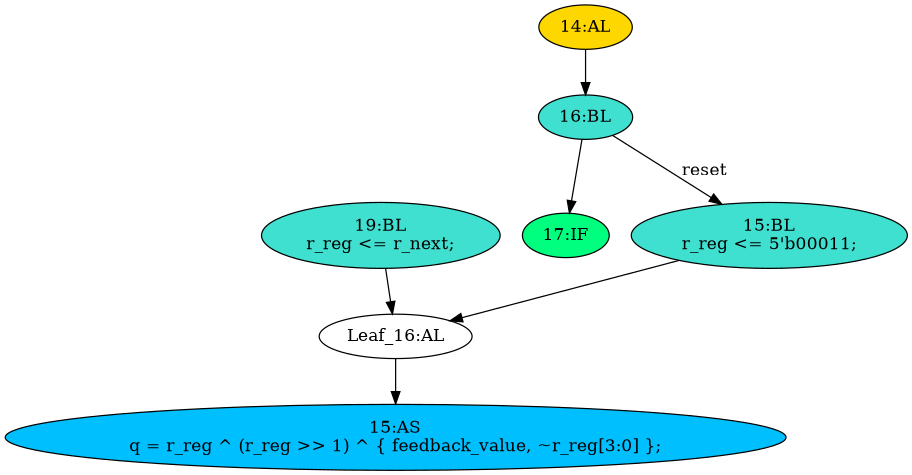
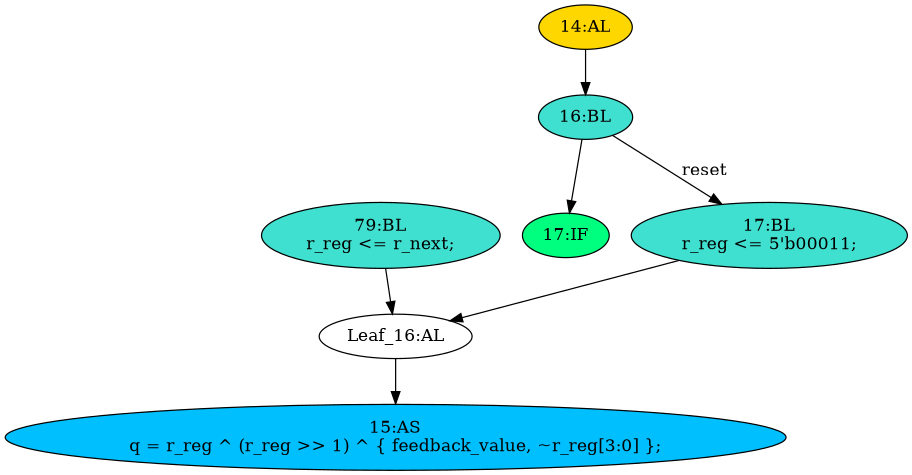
(381, 235) -> (381, 235)
(769, 235) -> (769, 235)
